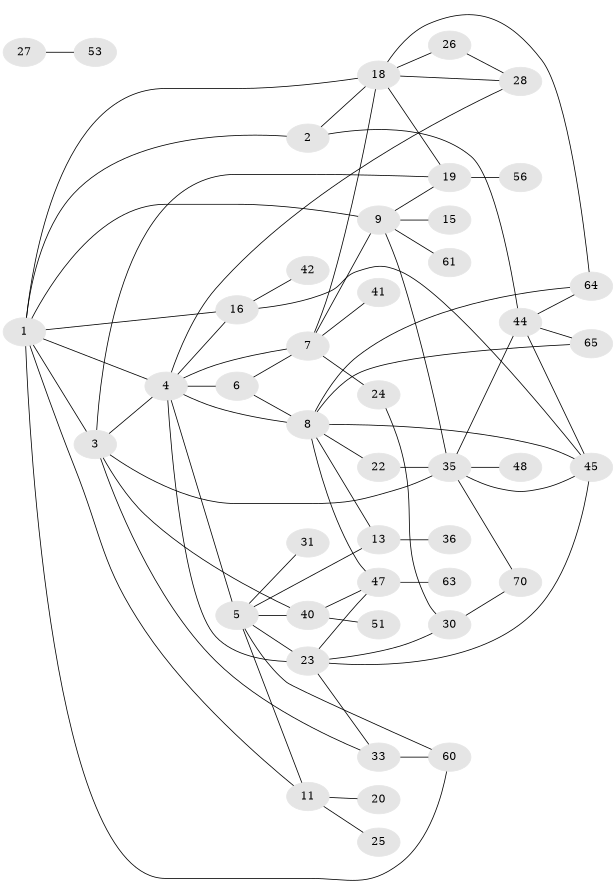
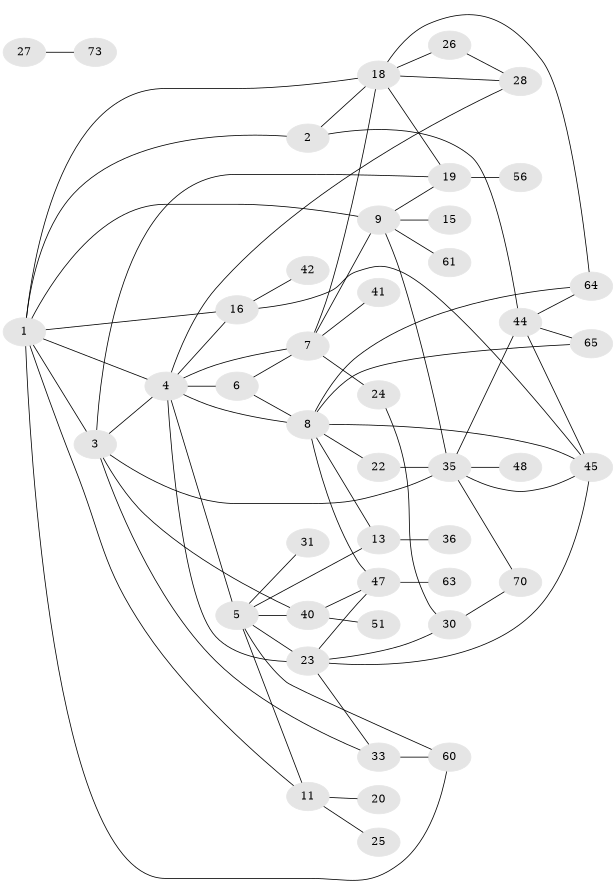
(95, 52) -> (95, 52)
